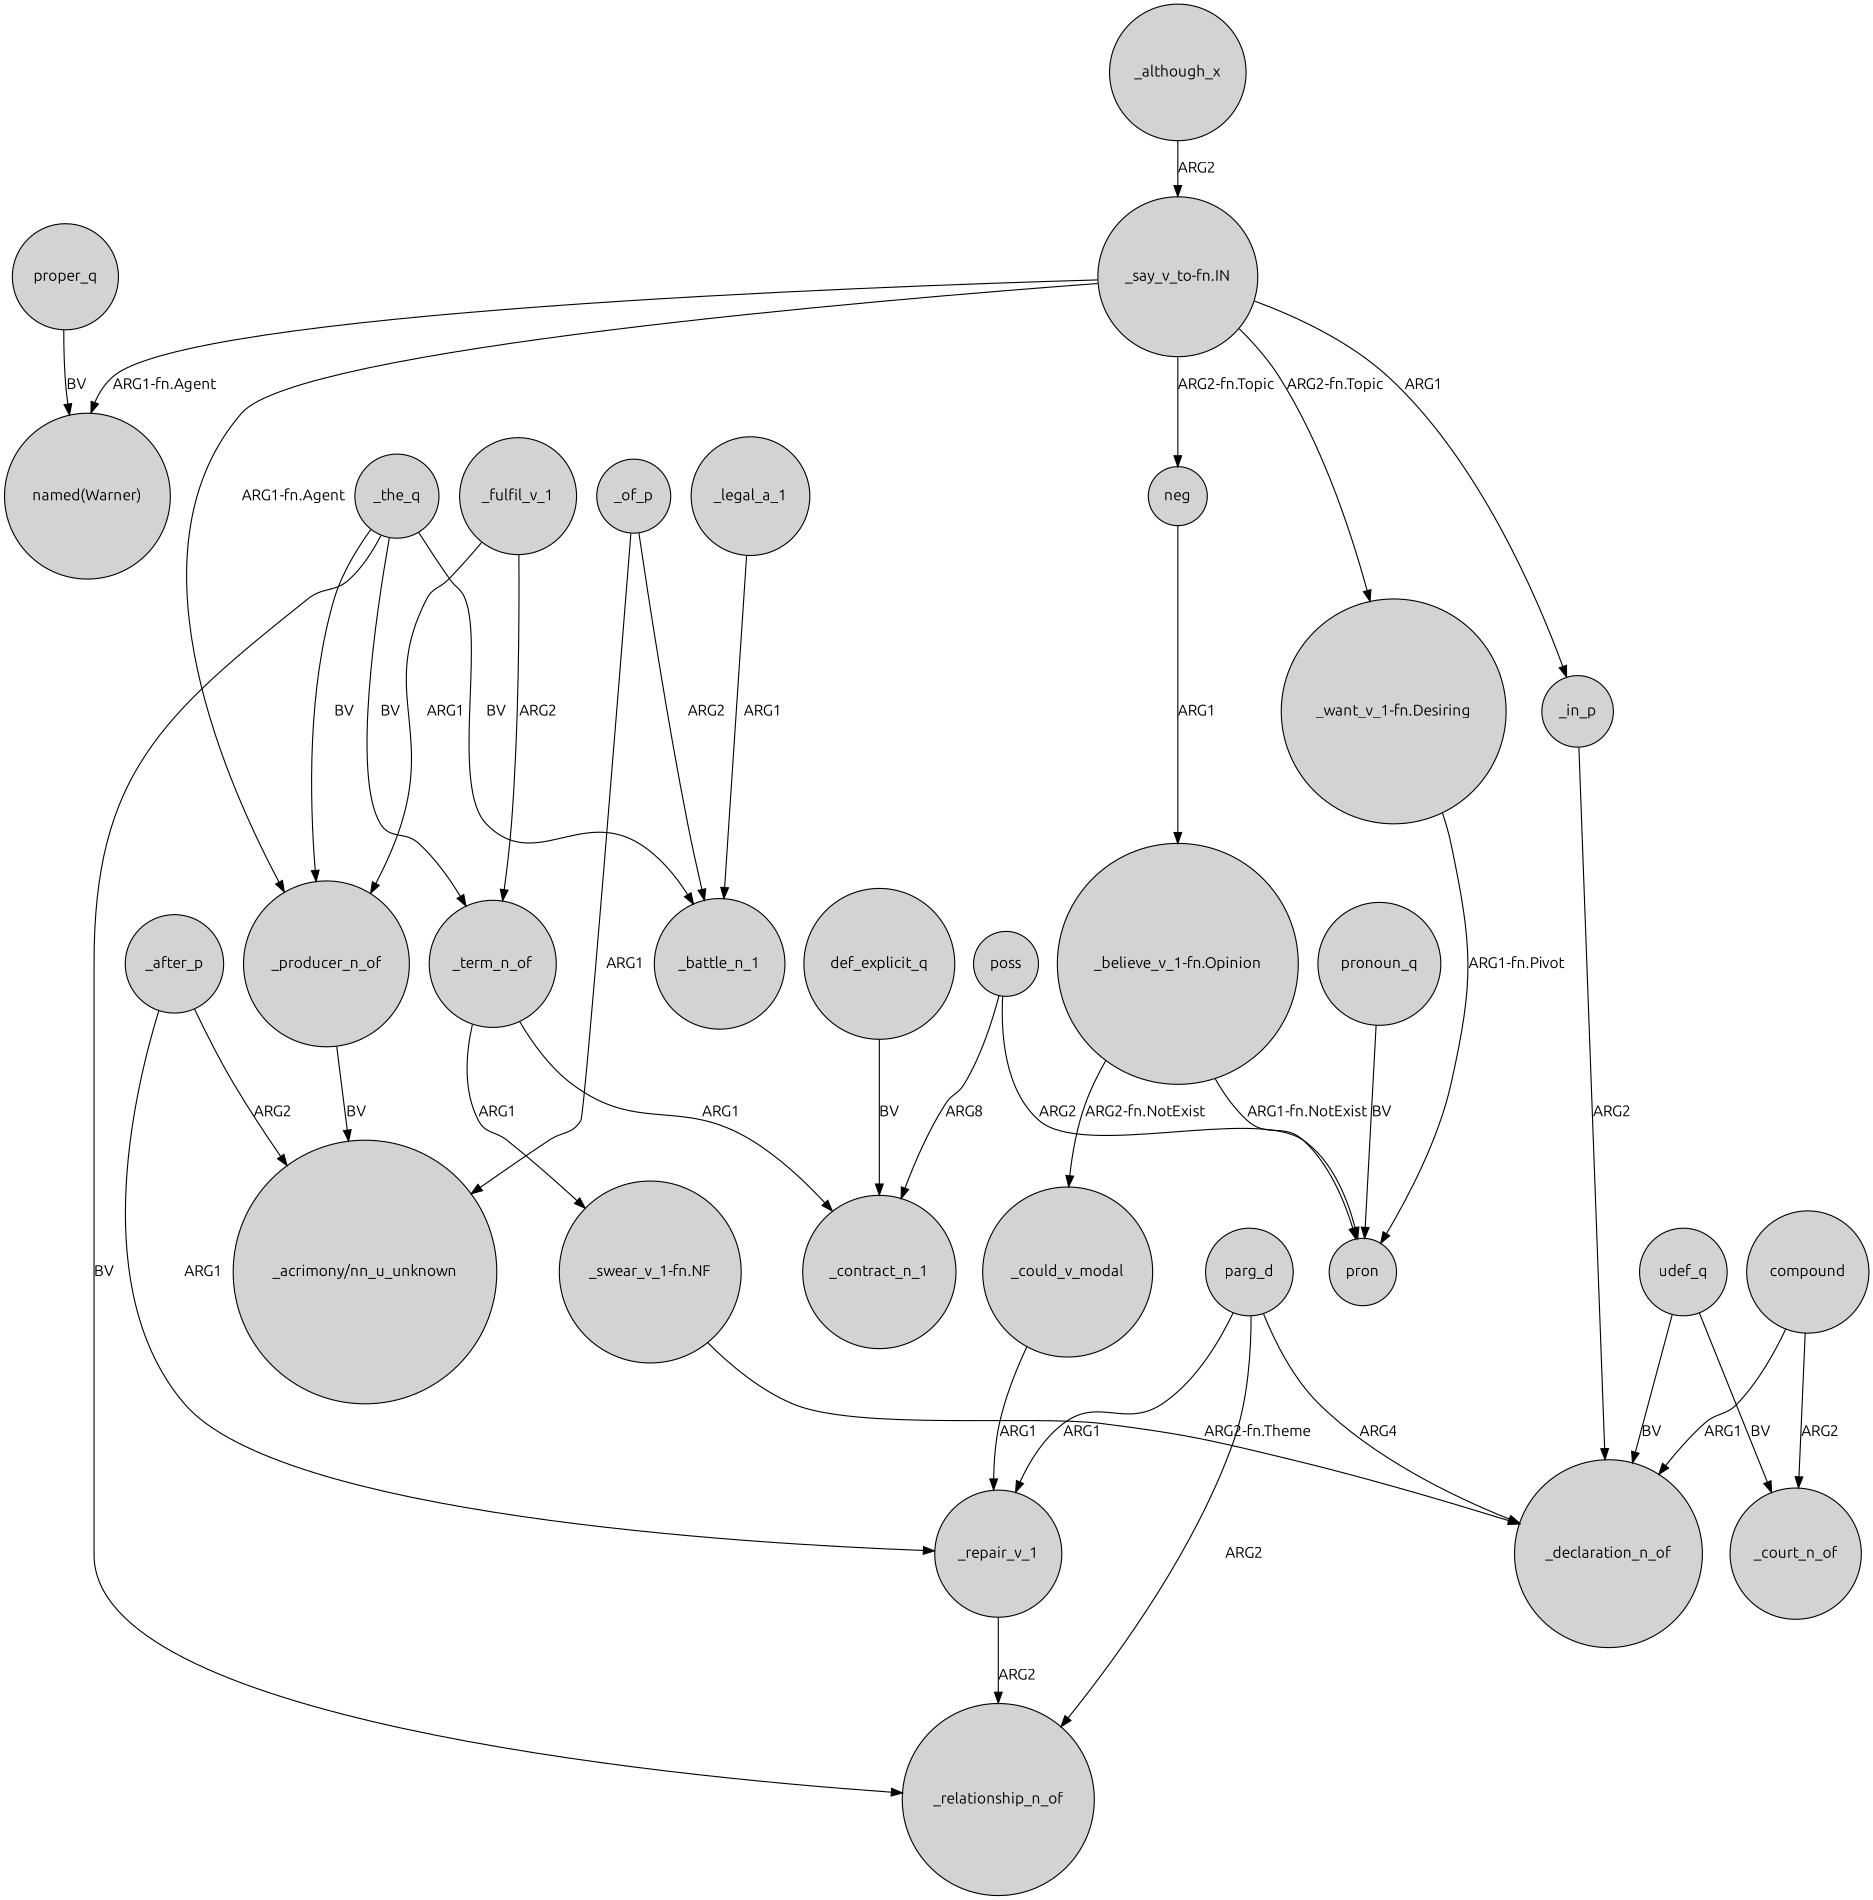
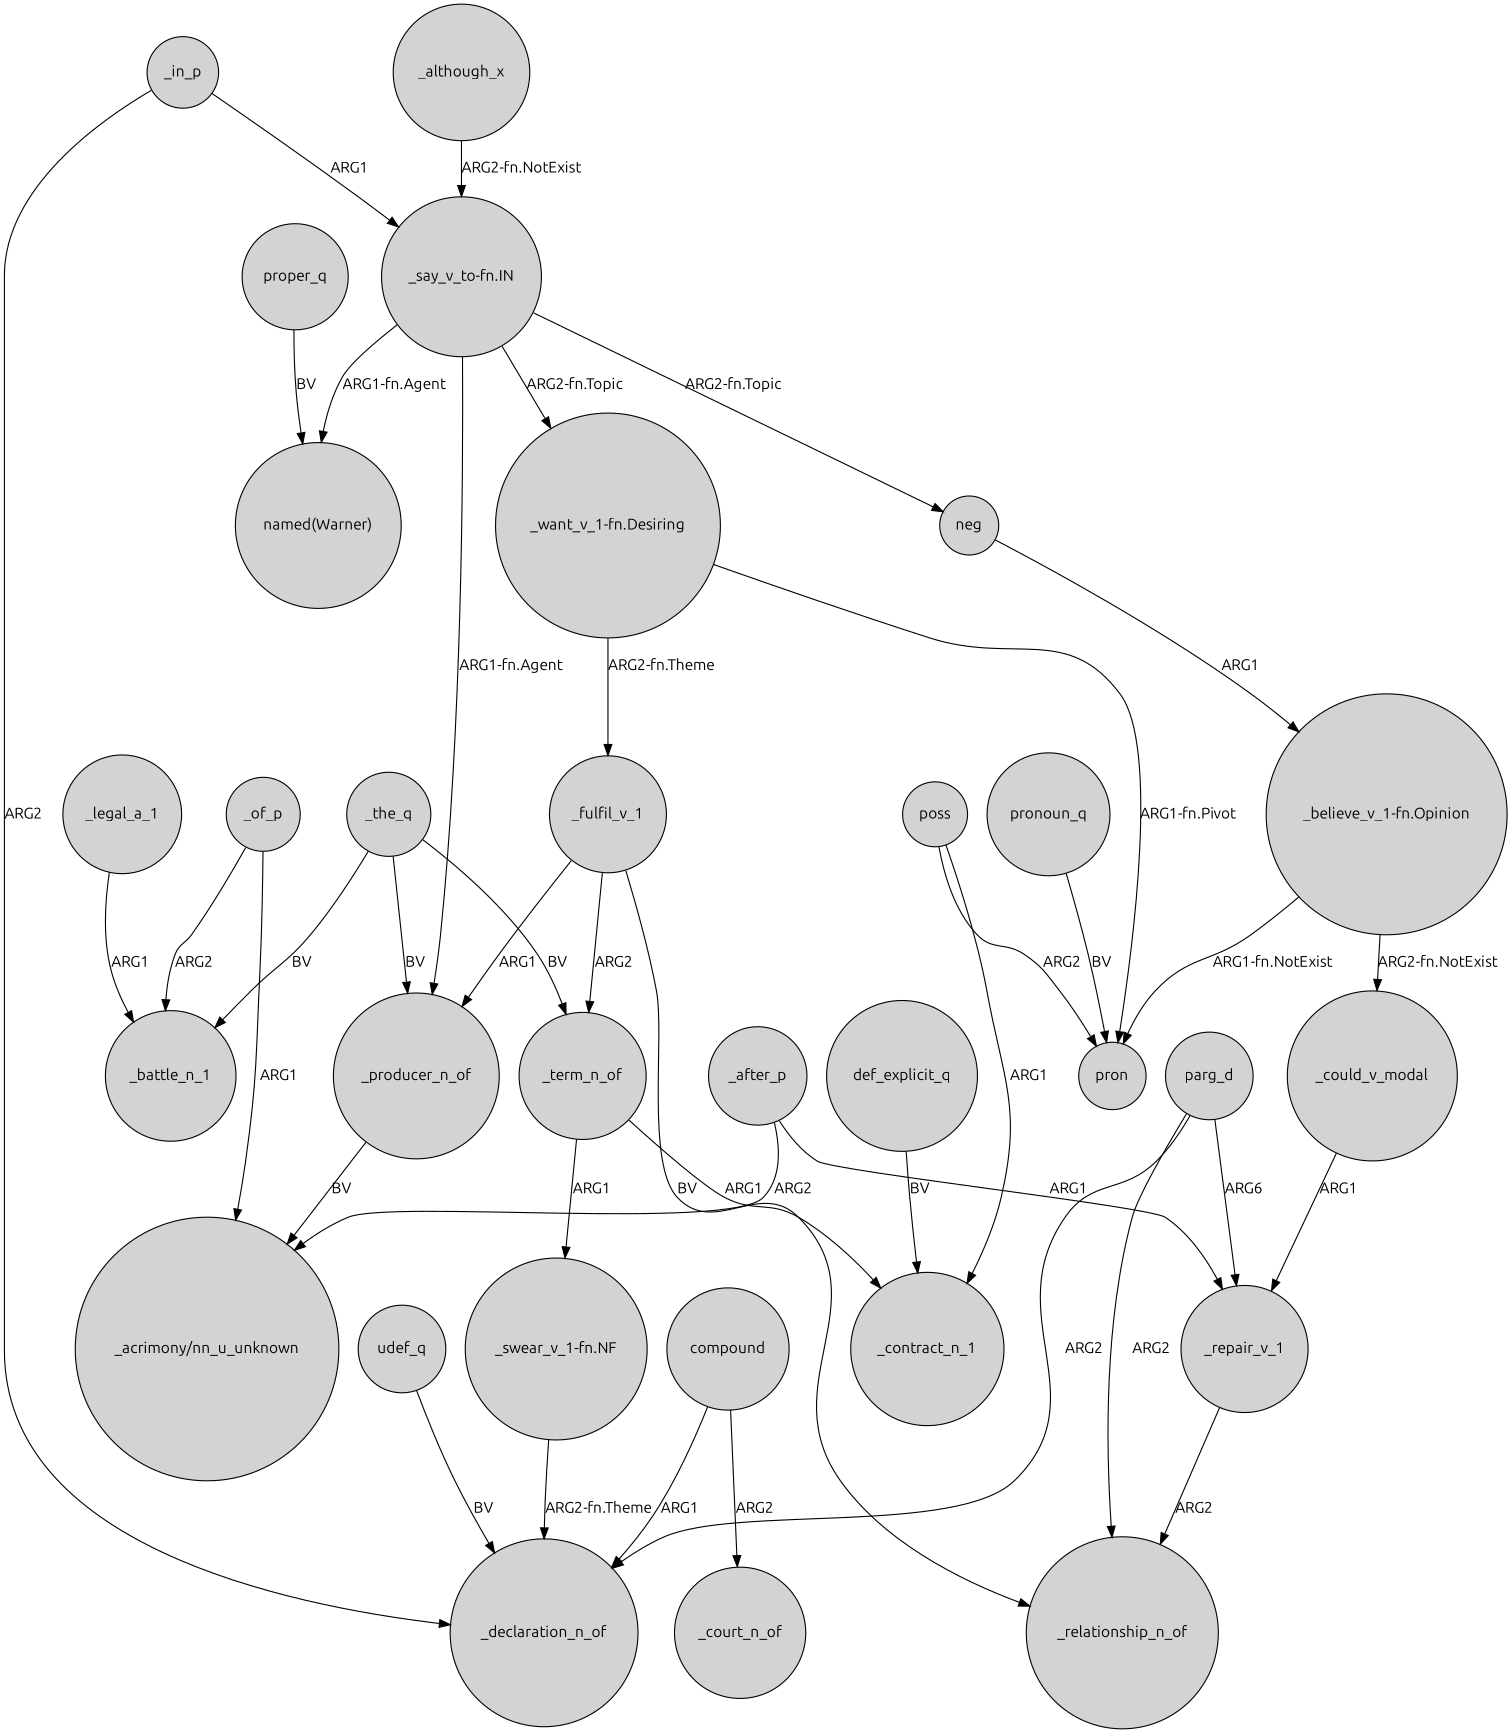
(1197, 169) -> (522, 169)
(1450, 447) -> (301, 156)
none -> (608, 691)
(965, 1112) -> (1029, 1076)
(1733, 1397) -> none
(94, 1420) -> (822, 1251)
(1083, 1432) -> (1244, 1189)
(1379, 1432) -> (1084, 1349)
